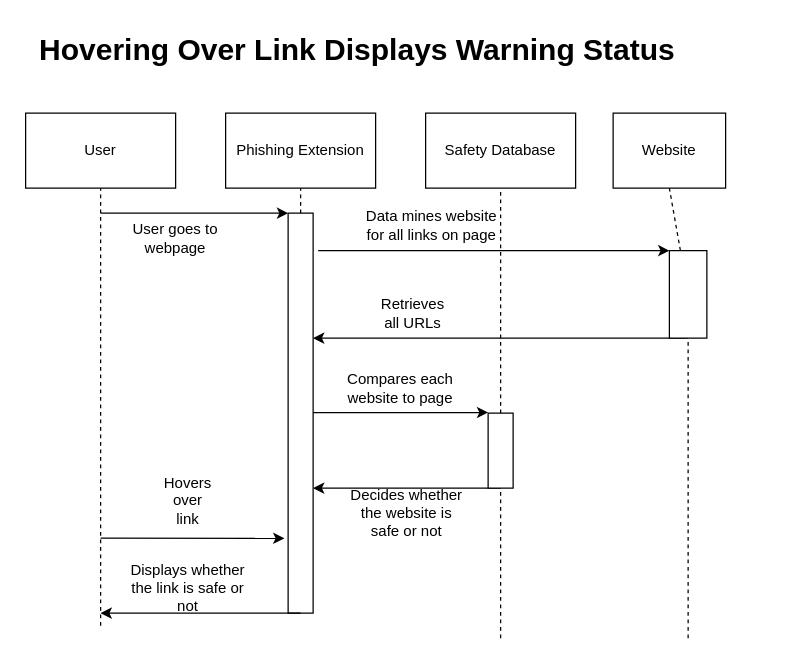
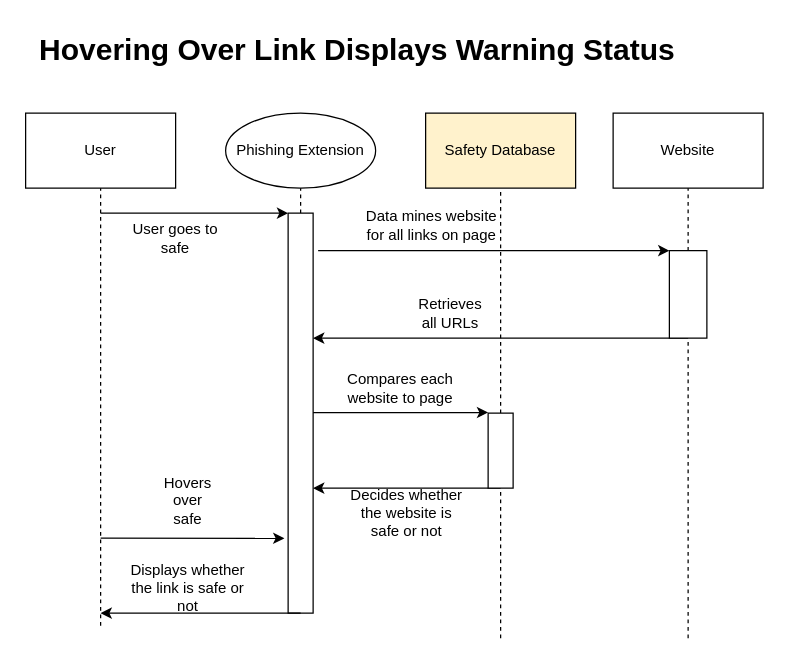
(301, 151) -> (301, 151)
(501, 151) -> (501, 151)
(669, 151) -> (688, 151)
(176, 238) -> (176, 238)
(413, 313) -> (451, 313)
(188, 501) -> (188, 501)
